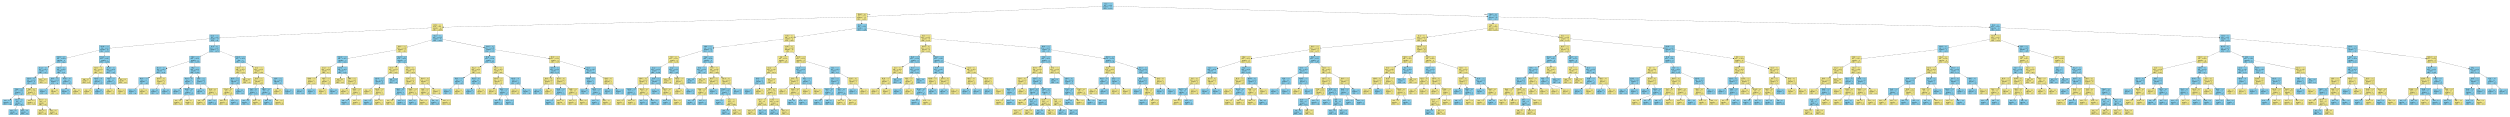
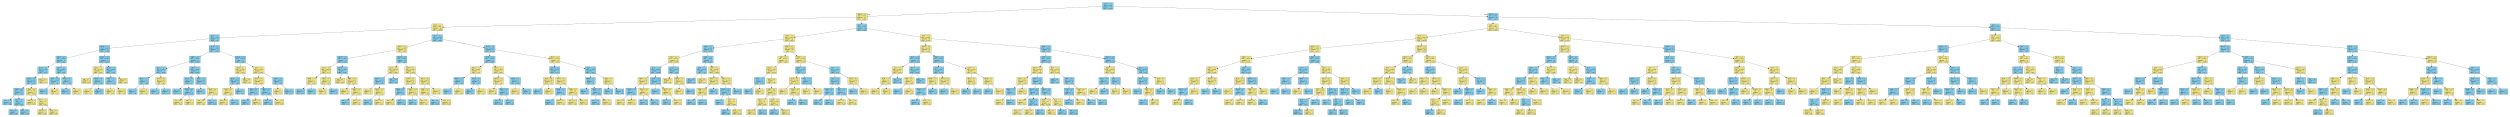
(1212, 70) -> (1212, 70)
